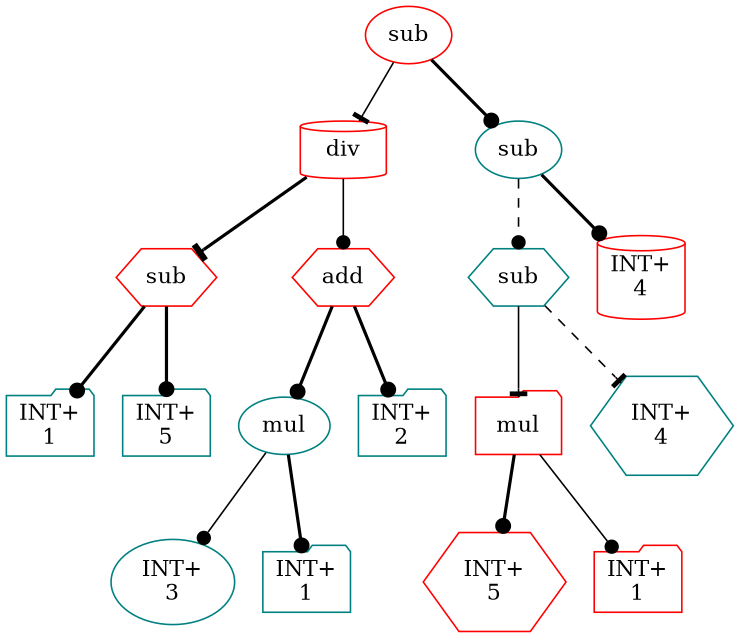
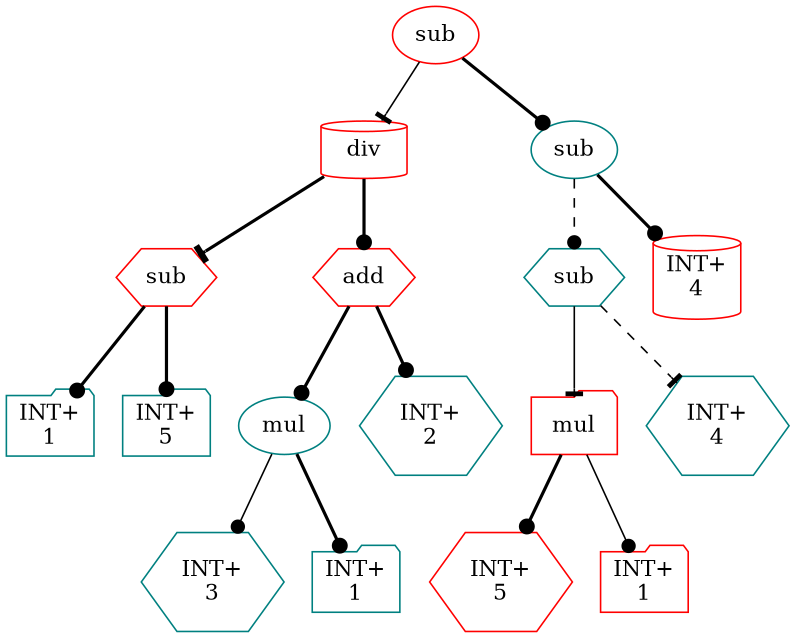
(343, 207) -> (364, 207)
(402, 426) -> (431, 426)
(173, 582) -> (213, 582)
